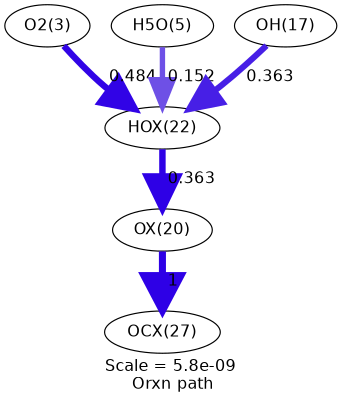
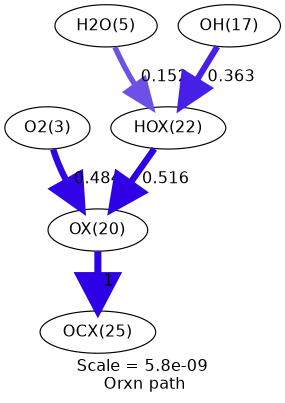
(162, 26) -> (106, 26)
(86, 69) -> (59, 165)
(189, 179) -> (164, 179)
(162, 332) -> (98, 332)
